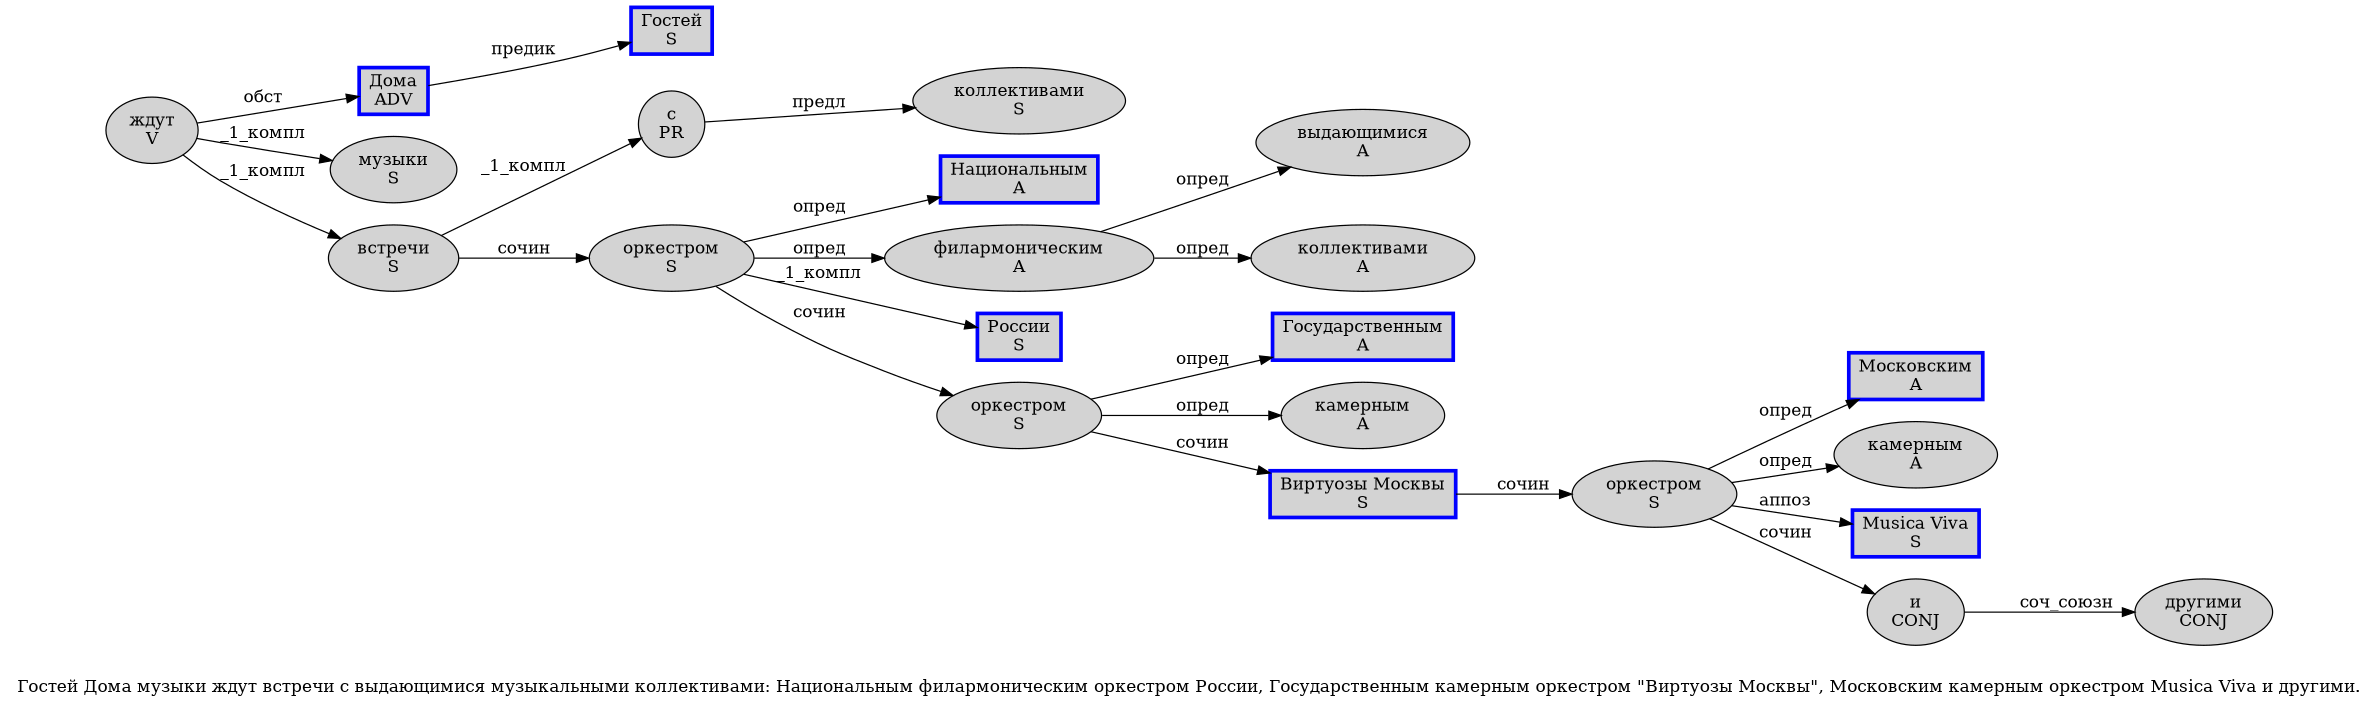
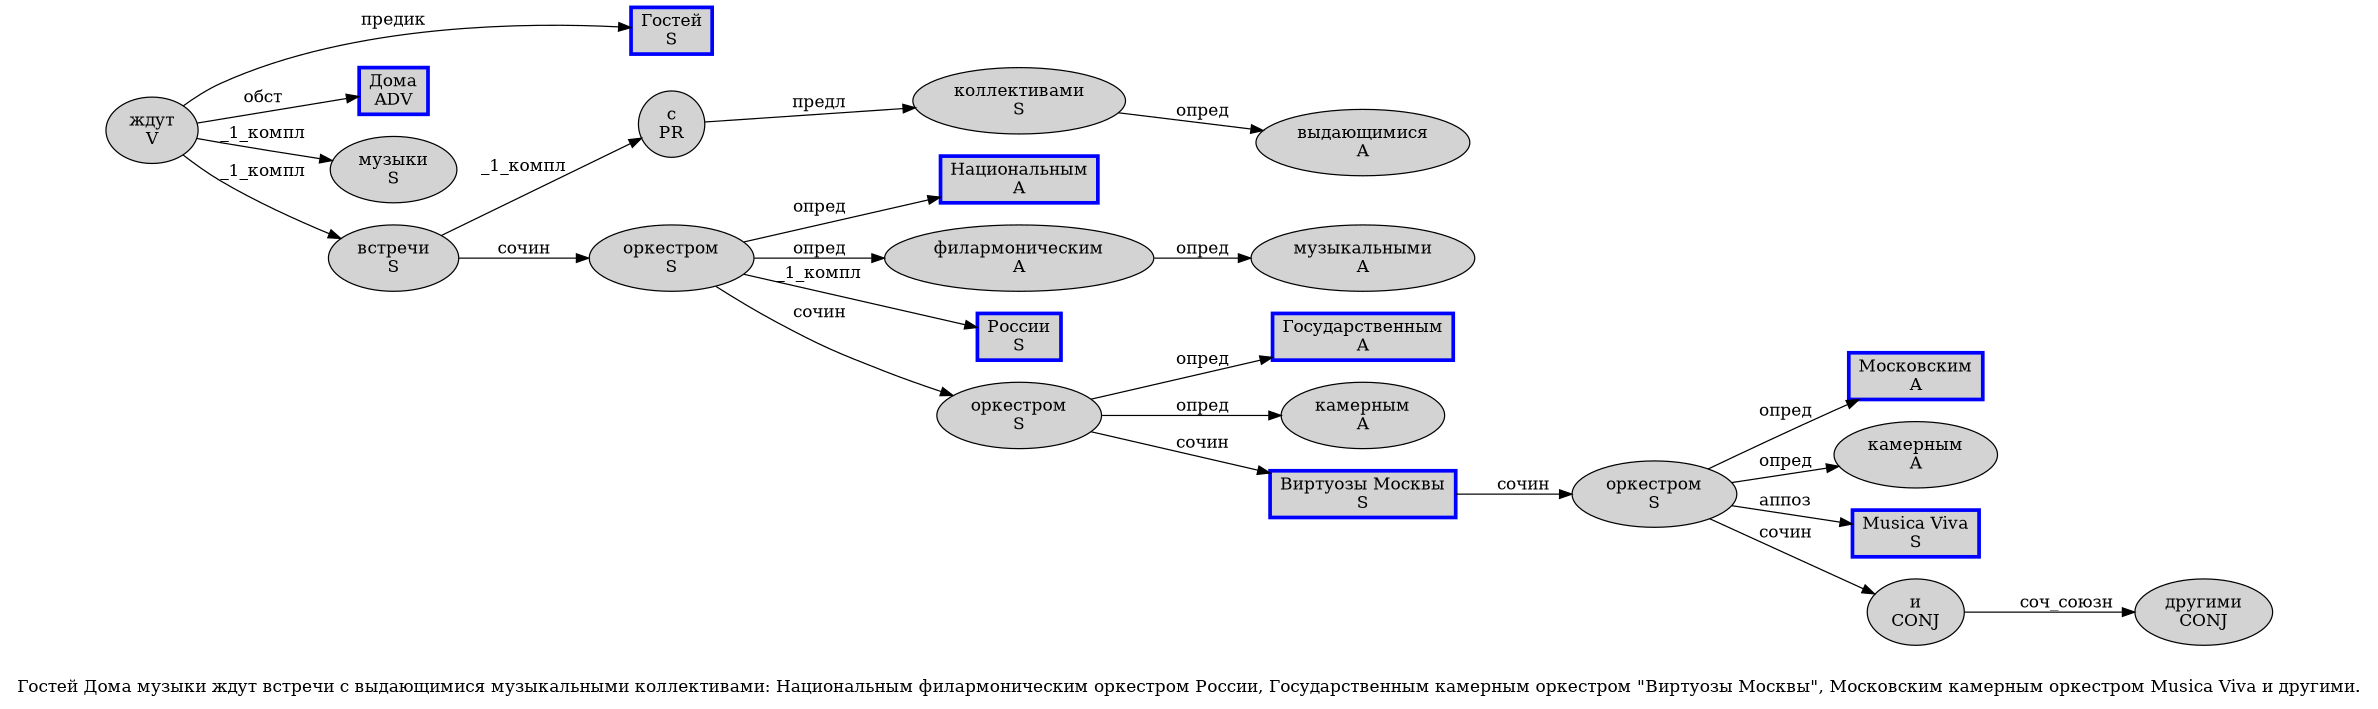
(524, 68) -> (394, 36)
(1190, 202) -> (1185, 121)
(1363, 258) -> (1363, 258)
